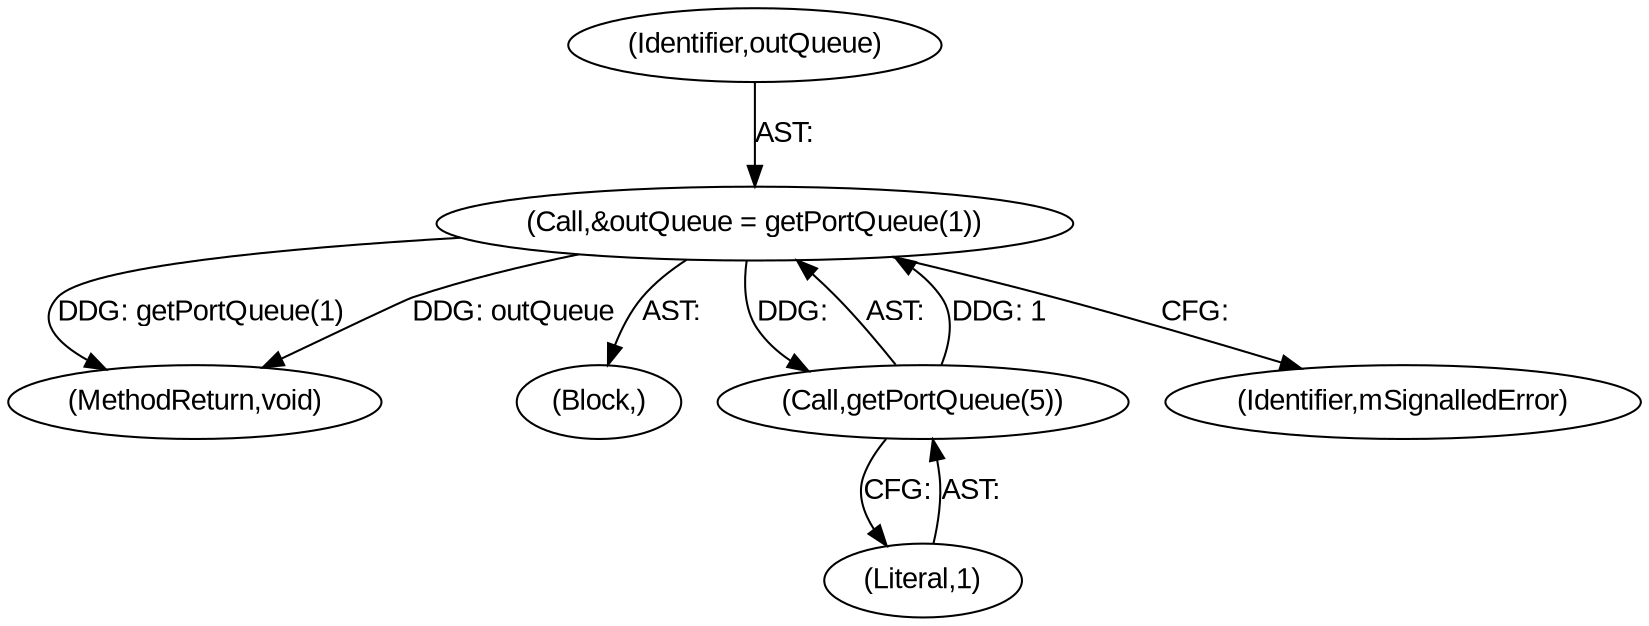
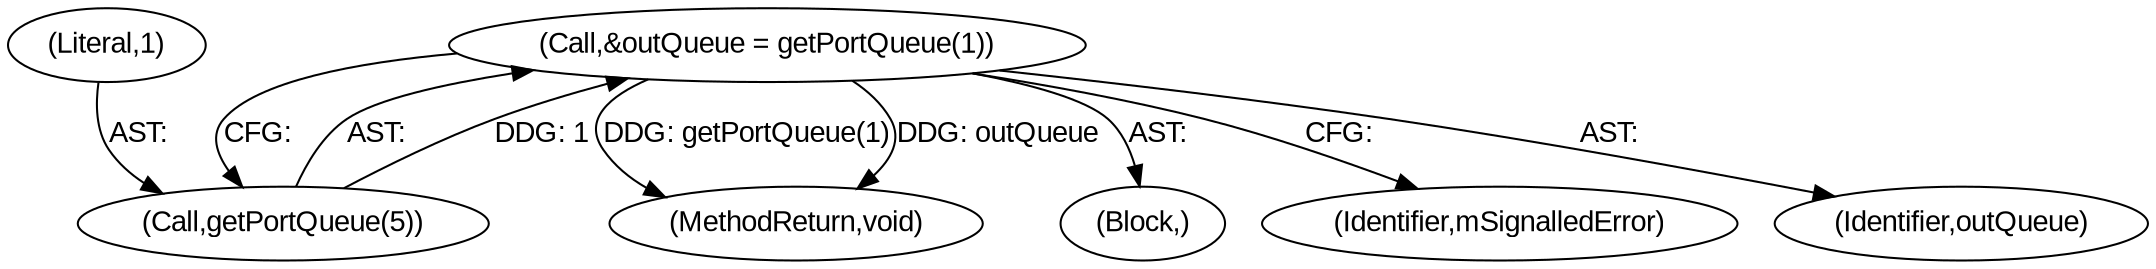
(755, 124) -> (1408, 122)
(797, 313) -> (262, 134)
(862, 482) -> none
